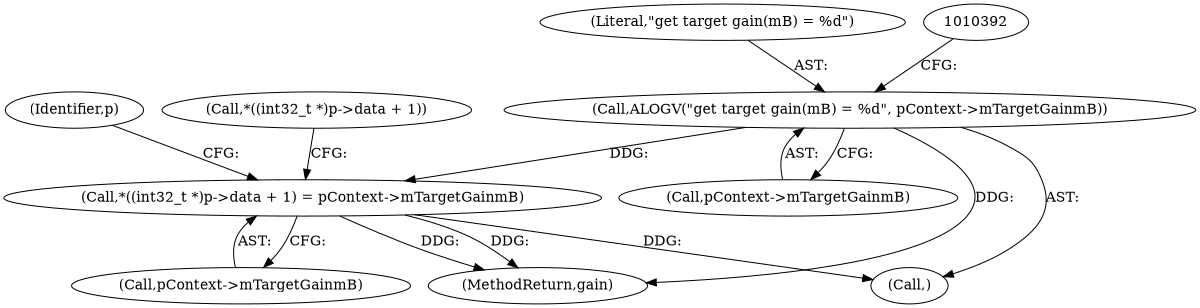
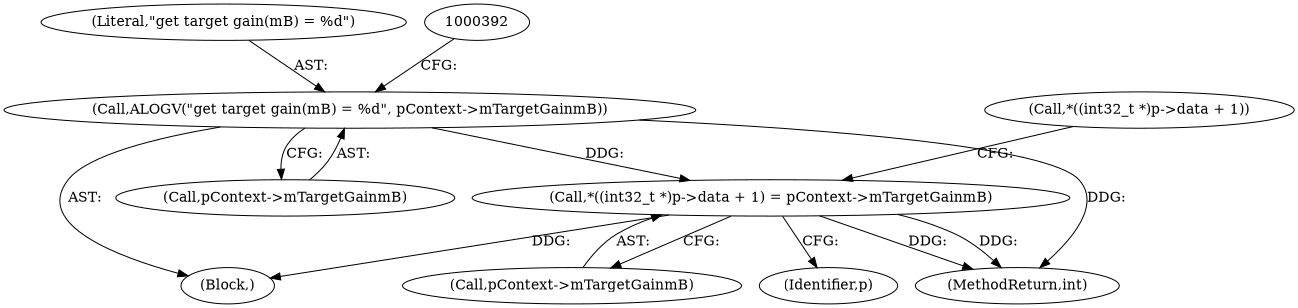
(976, 22) -> (477, 22)
(180, 151) -> (797, 238)
(538, 286) -> (1017, 286)
(909, 286) -> (228, 286)
